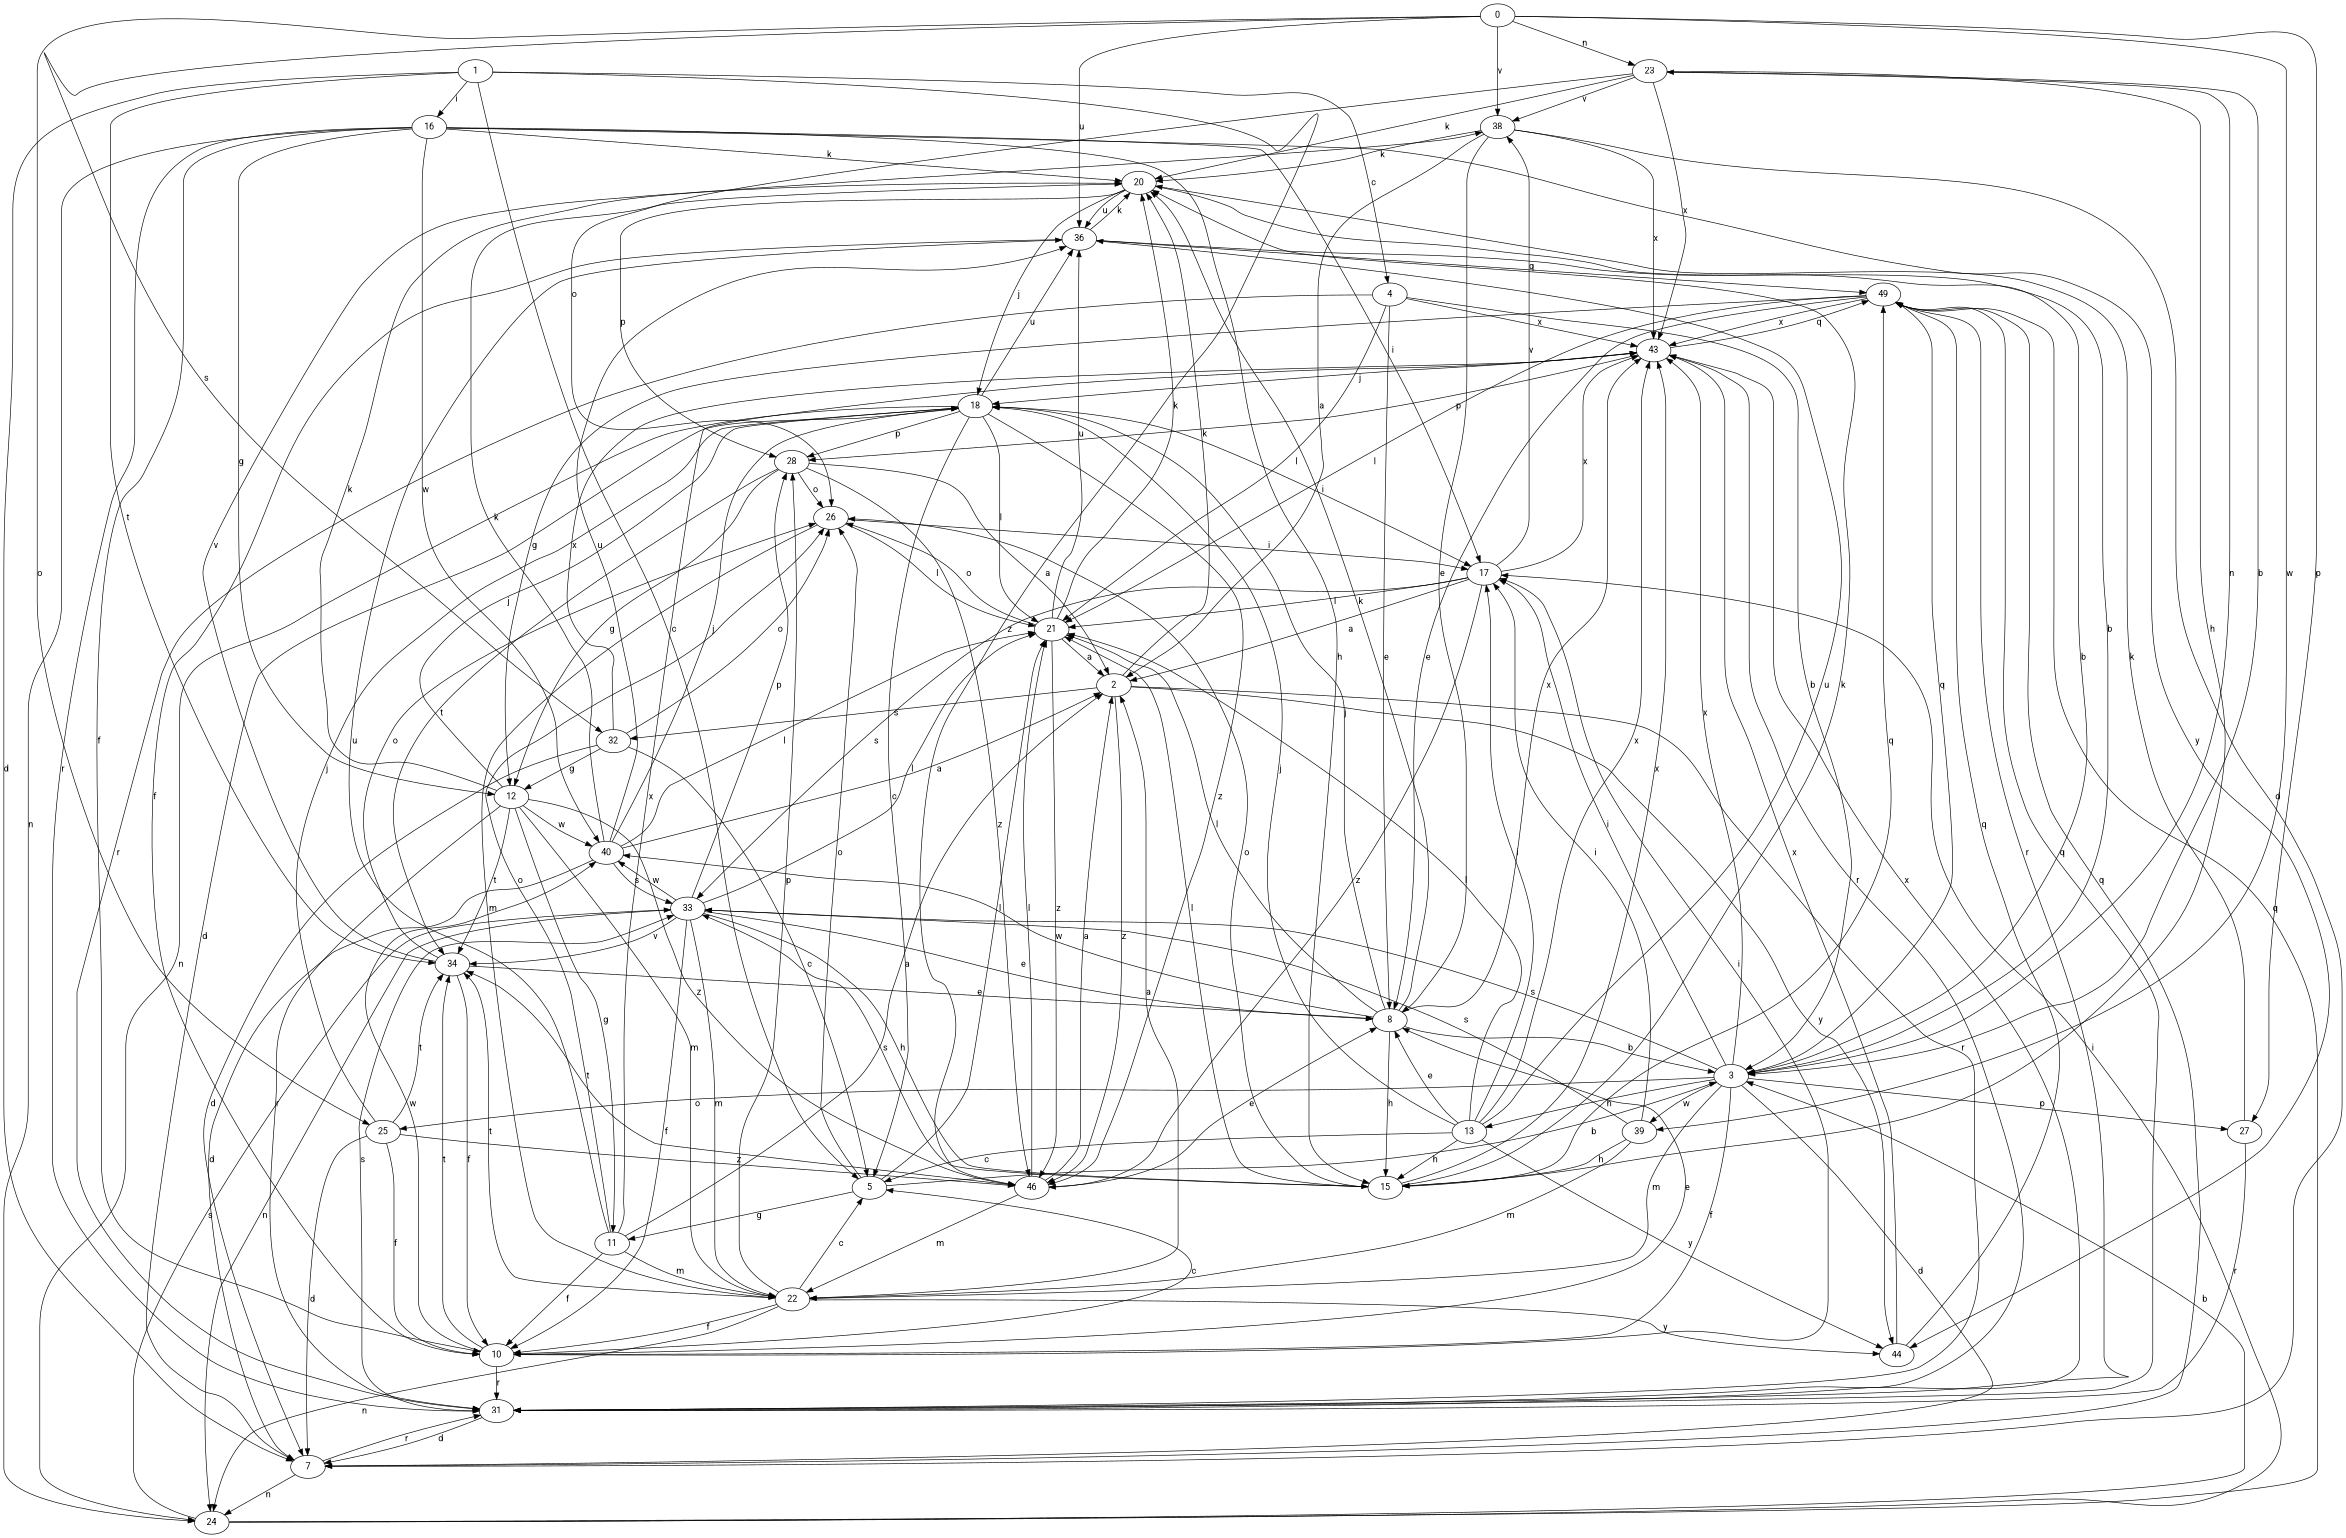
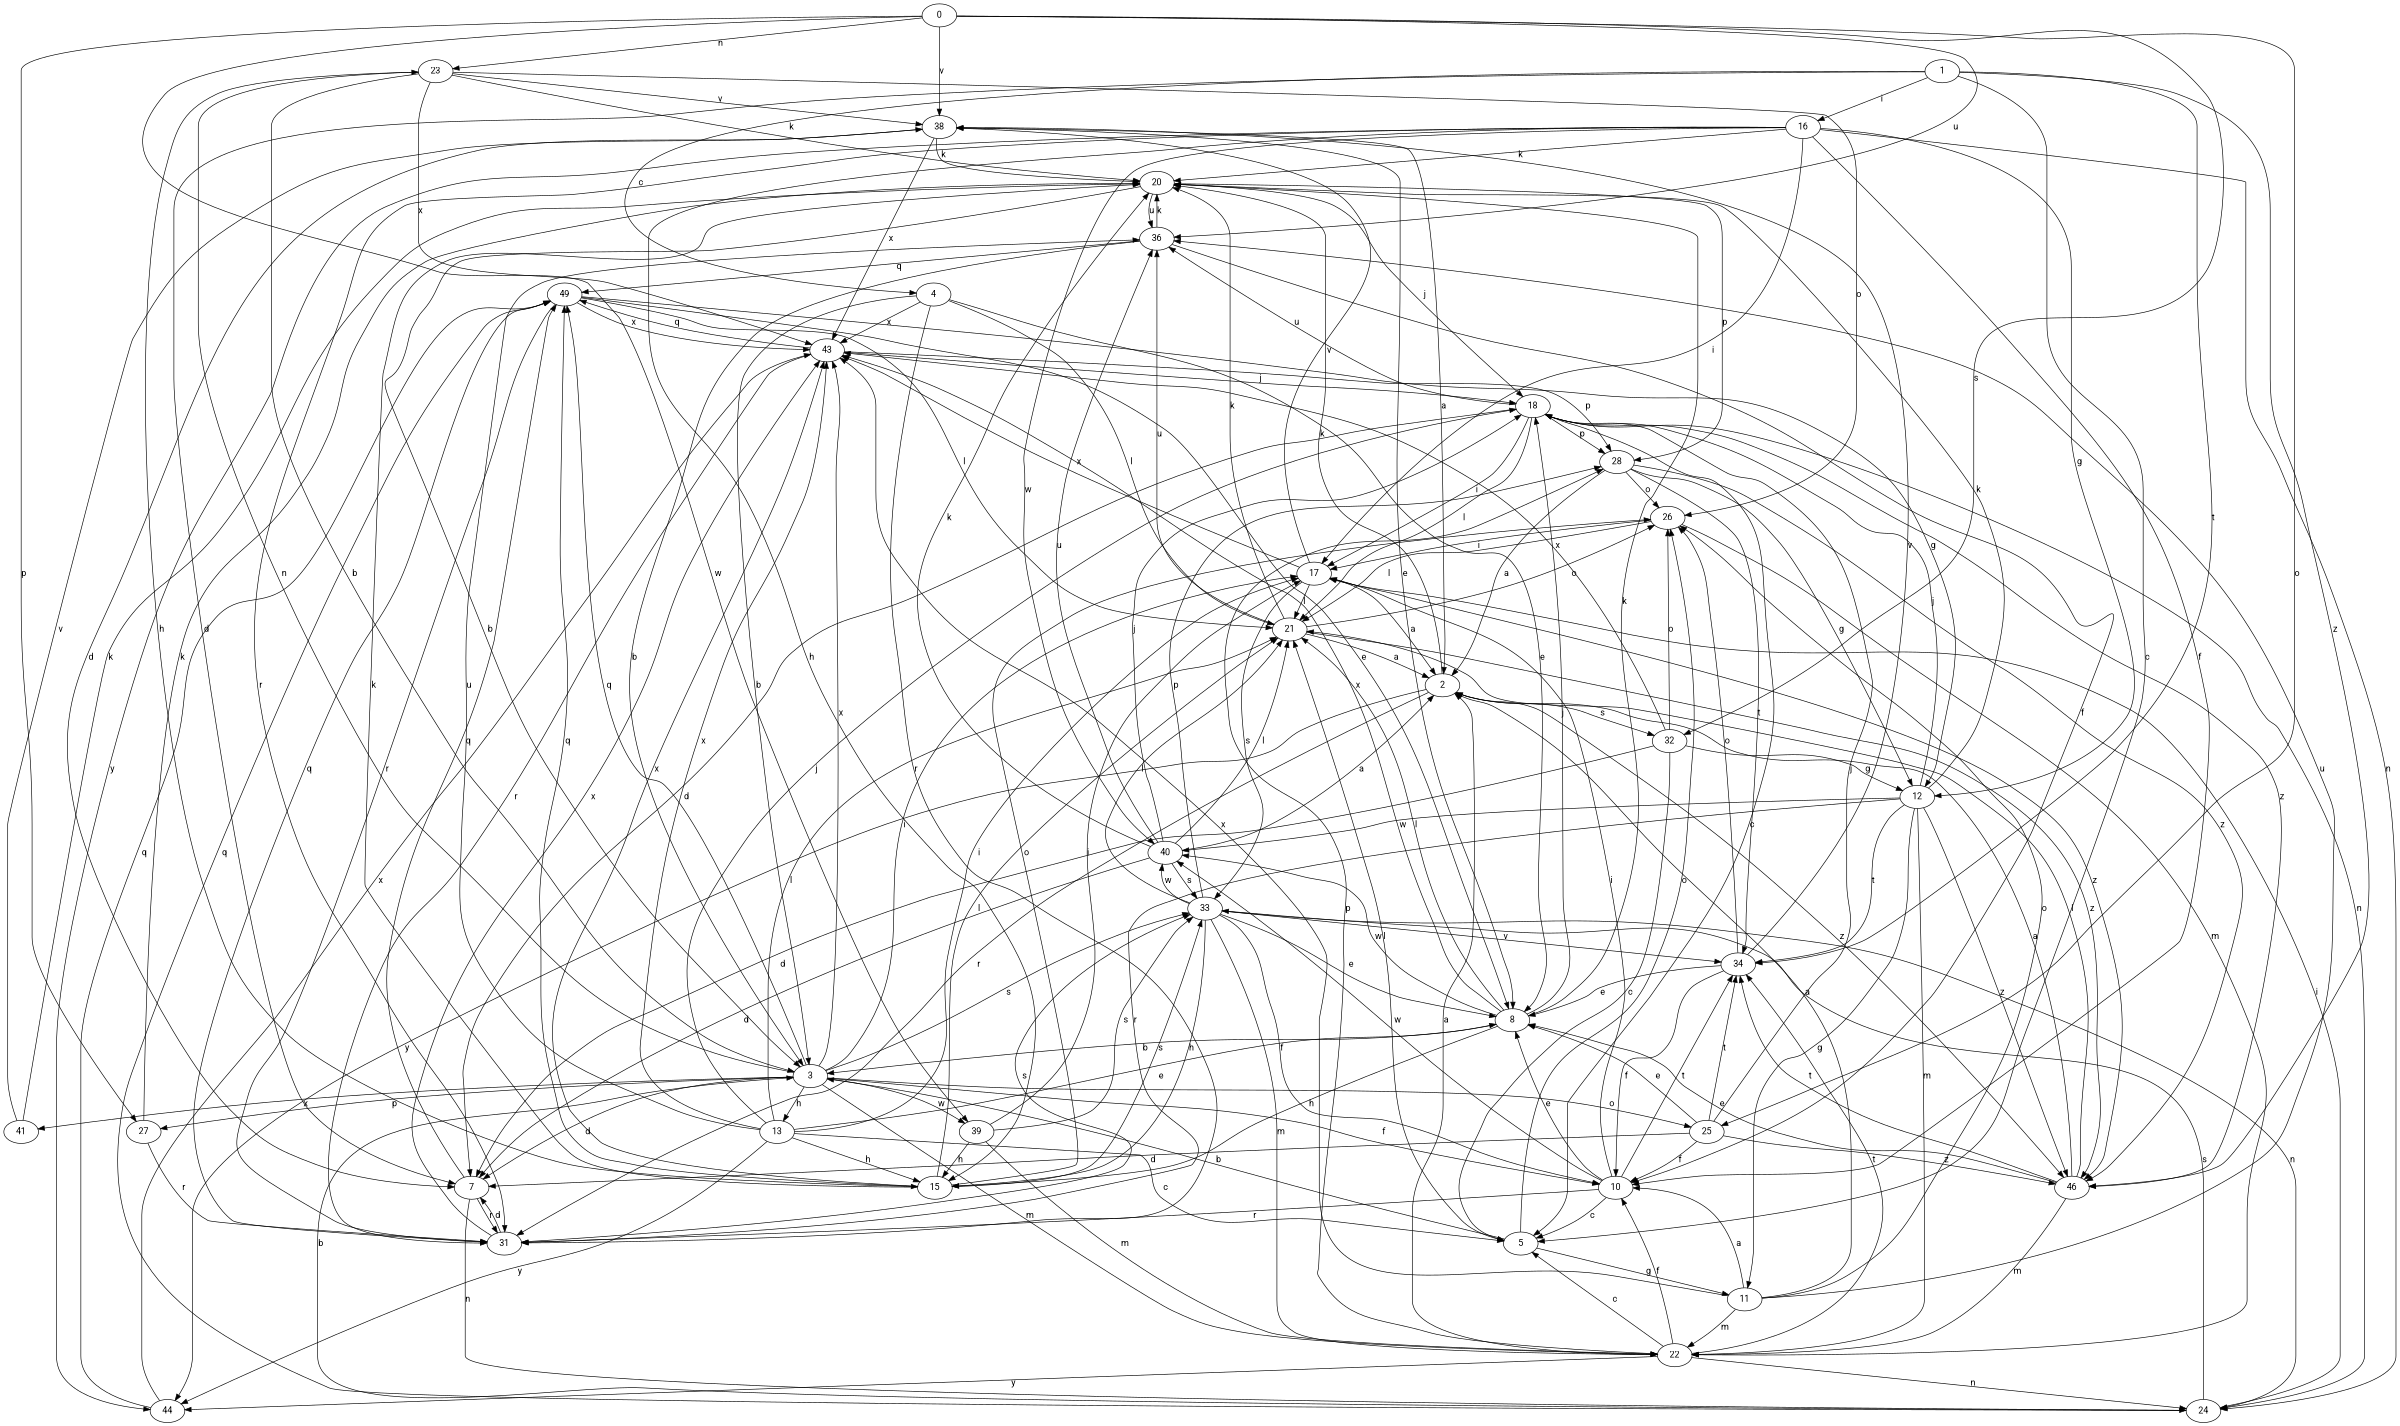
none -> (1619, 1060)
none -> (21, 1132)
(568, 1299) -> (1739, 1244)
